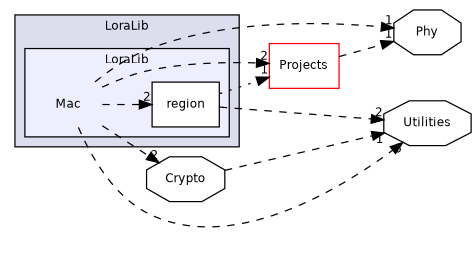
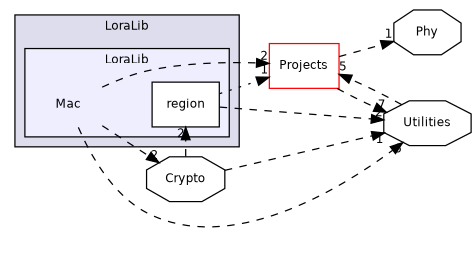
(225, 30) -> none
none -> (376, 91)
none -> (356, 98)
(121, 105) -> (186, 148)
